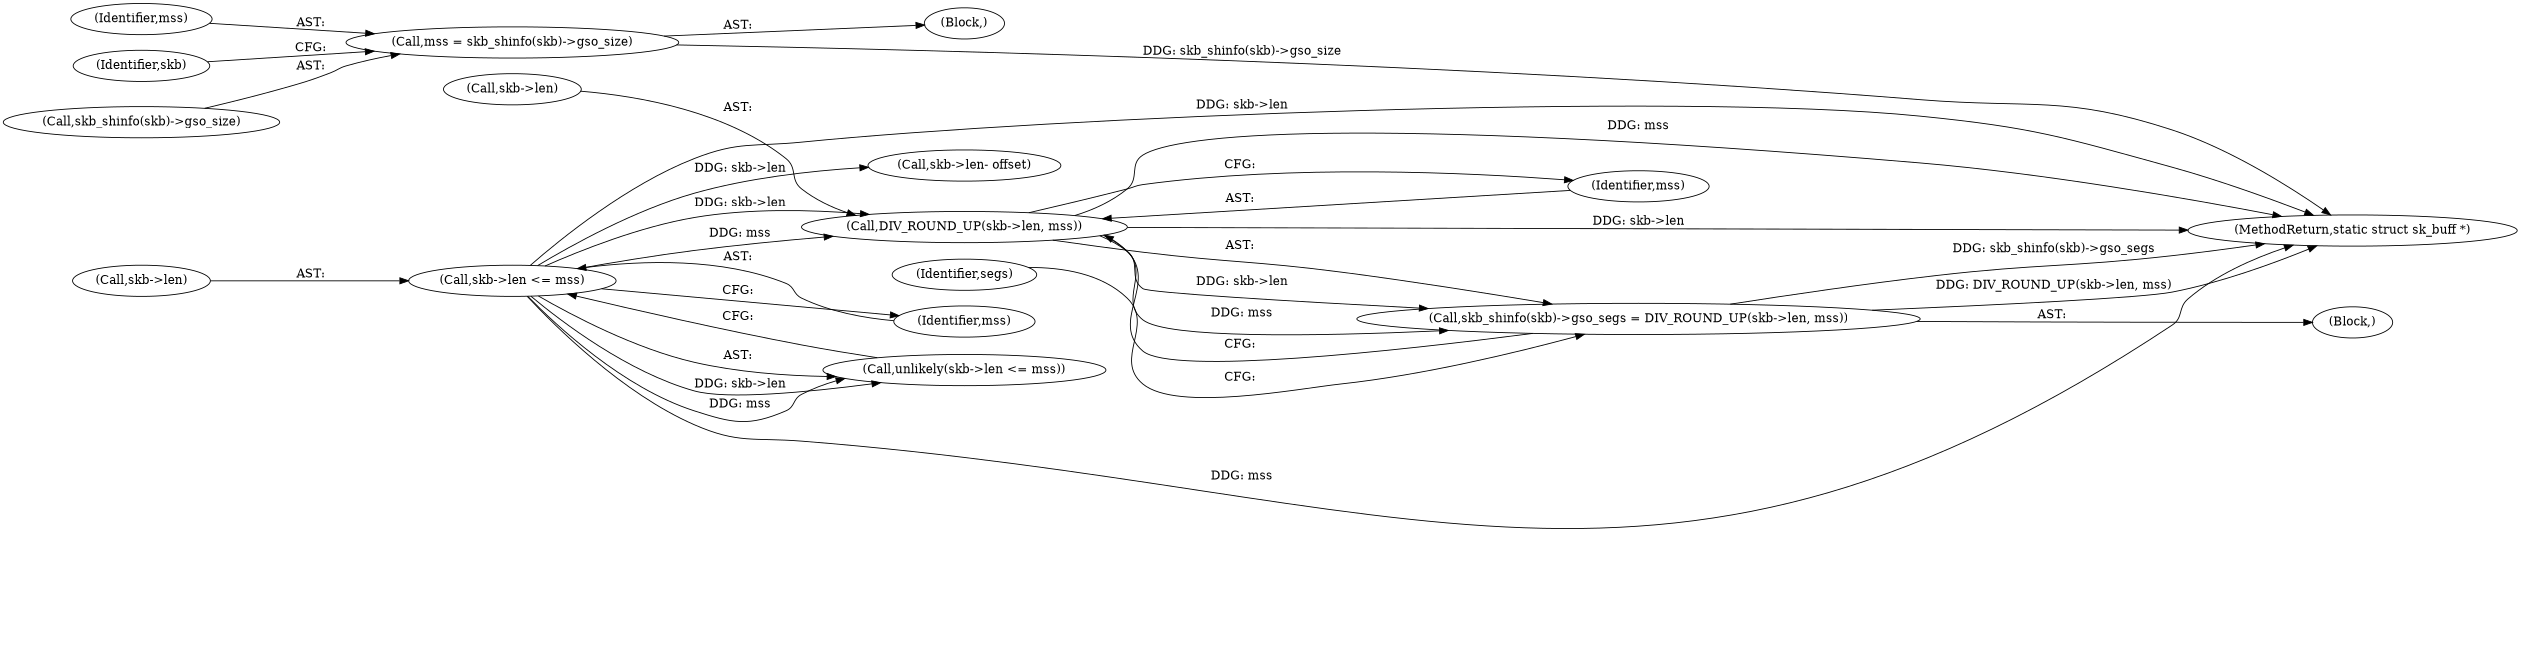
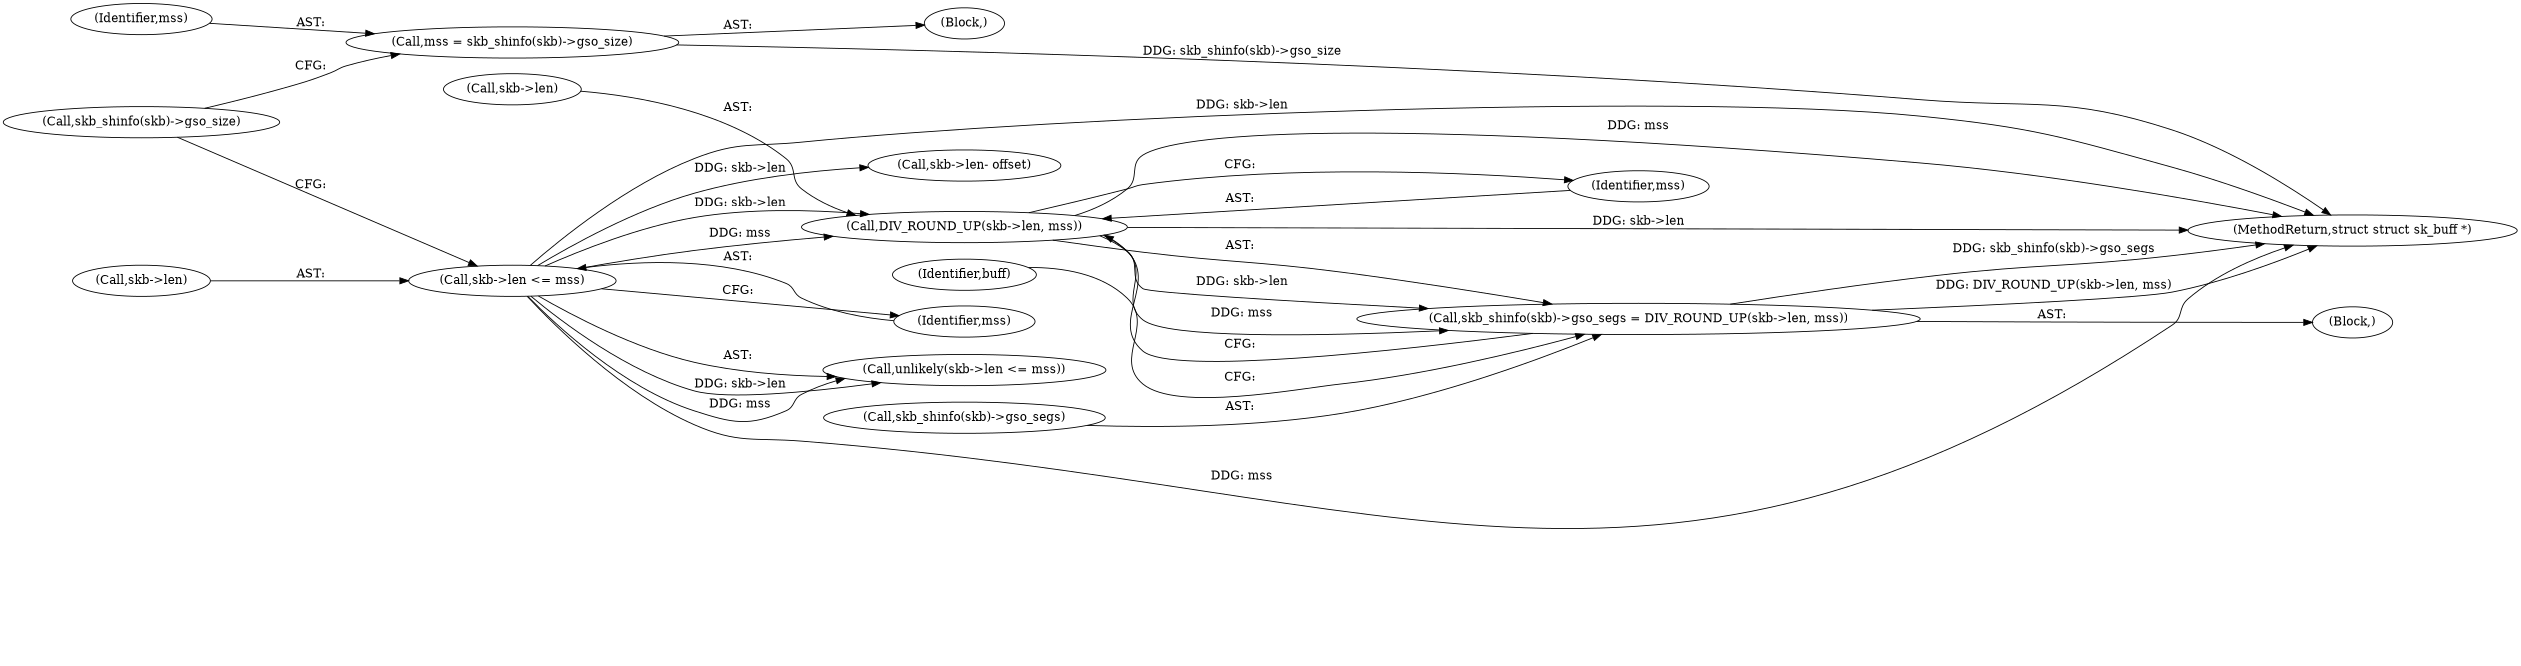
(141, 66) -> none
(313, 66) -> (313, 66)
(2353, 231) -> (2353, 231)
(964, 275) -> (964, 275)
(726, 330) -> (323, 200)
none -> (964, 418)
